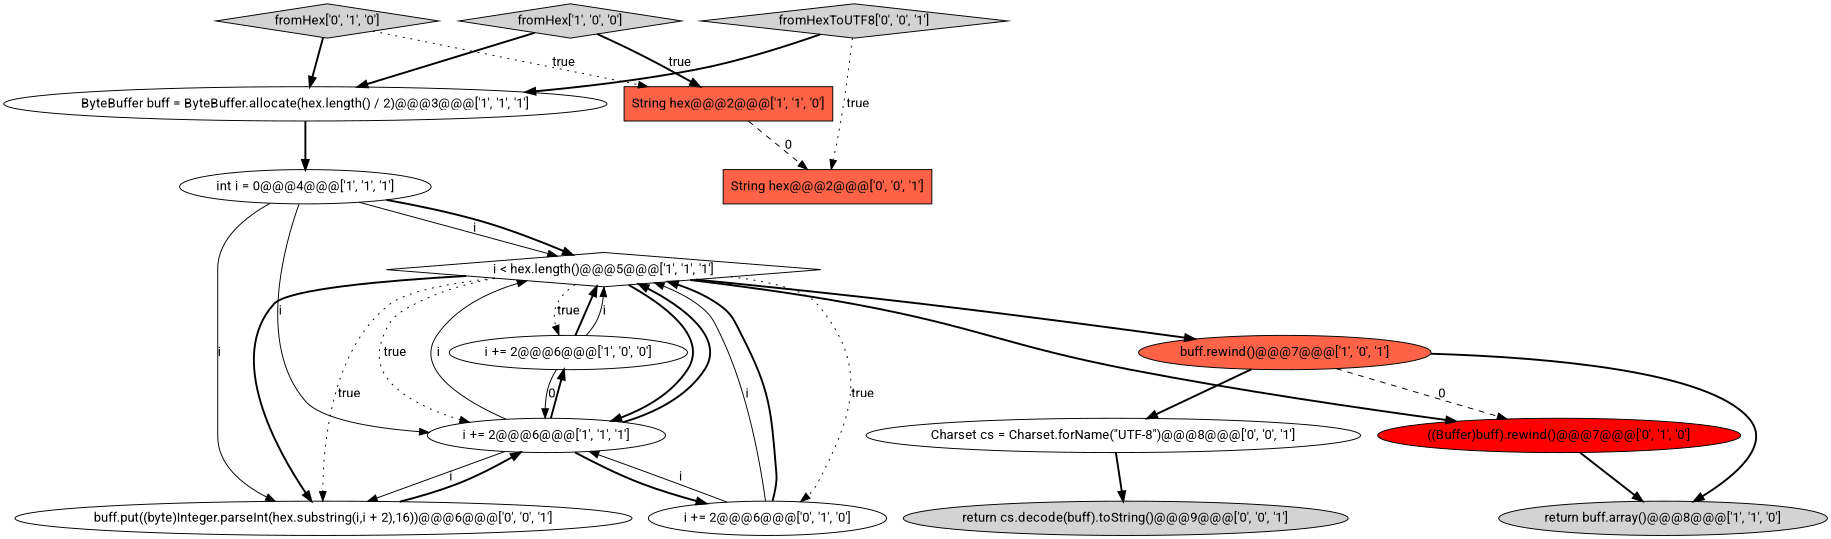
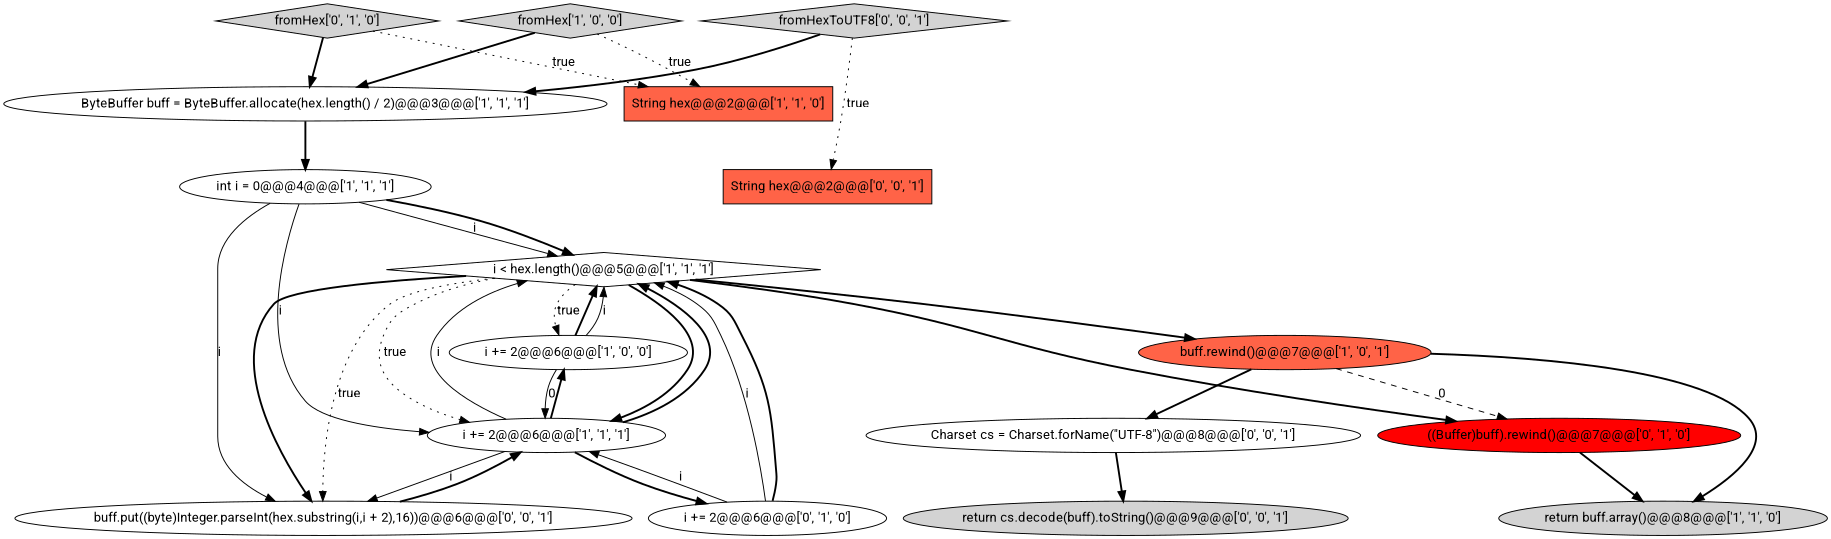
(645, 57) -> (645, 57)
(774, 142) -> none
(846, 355) -> none
